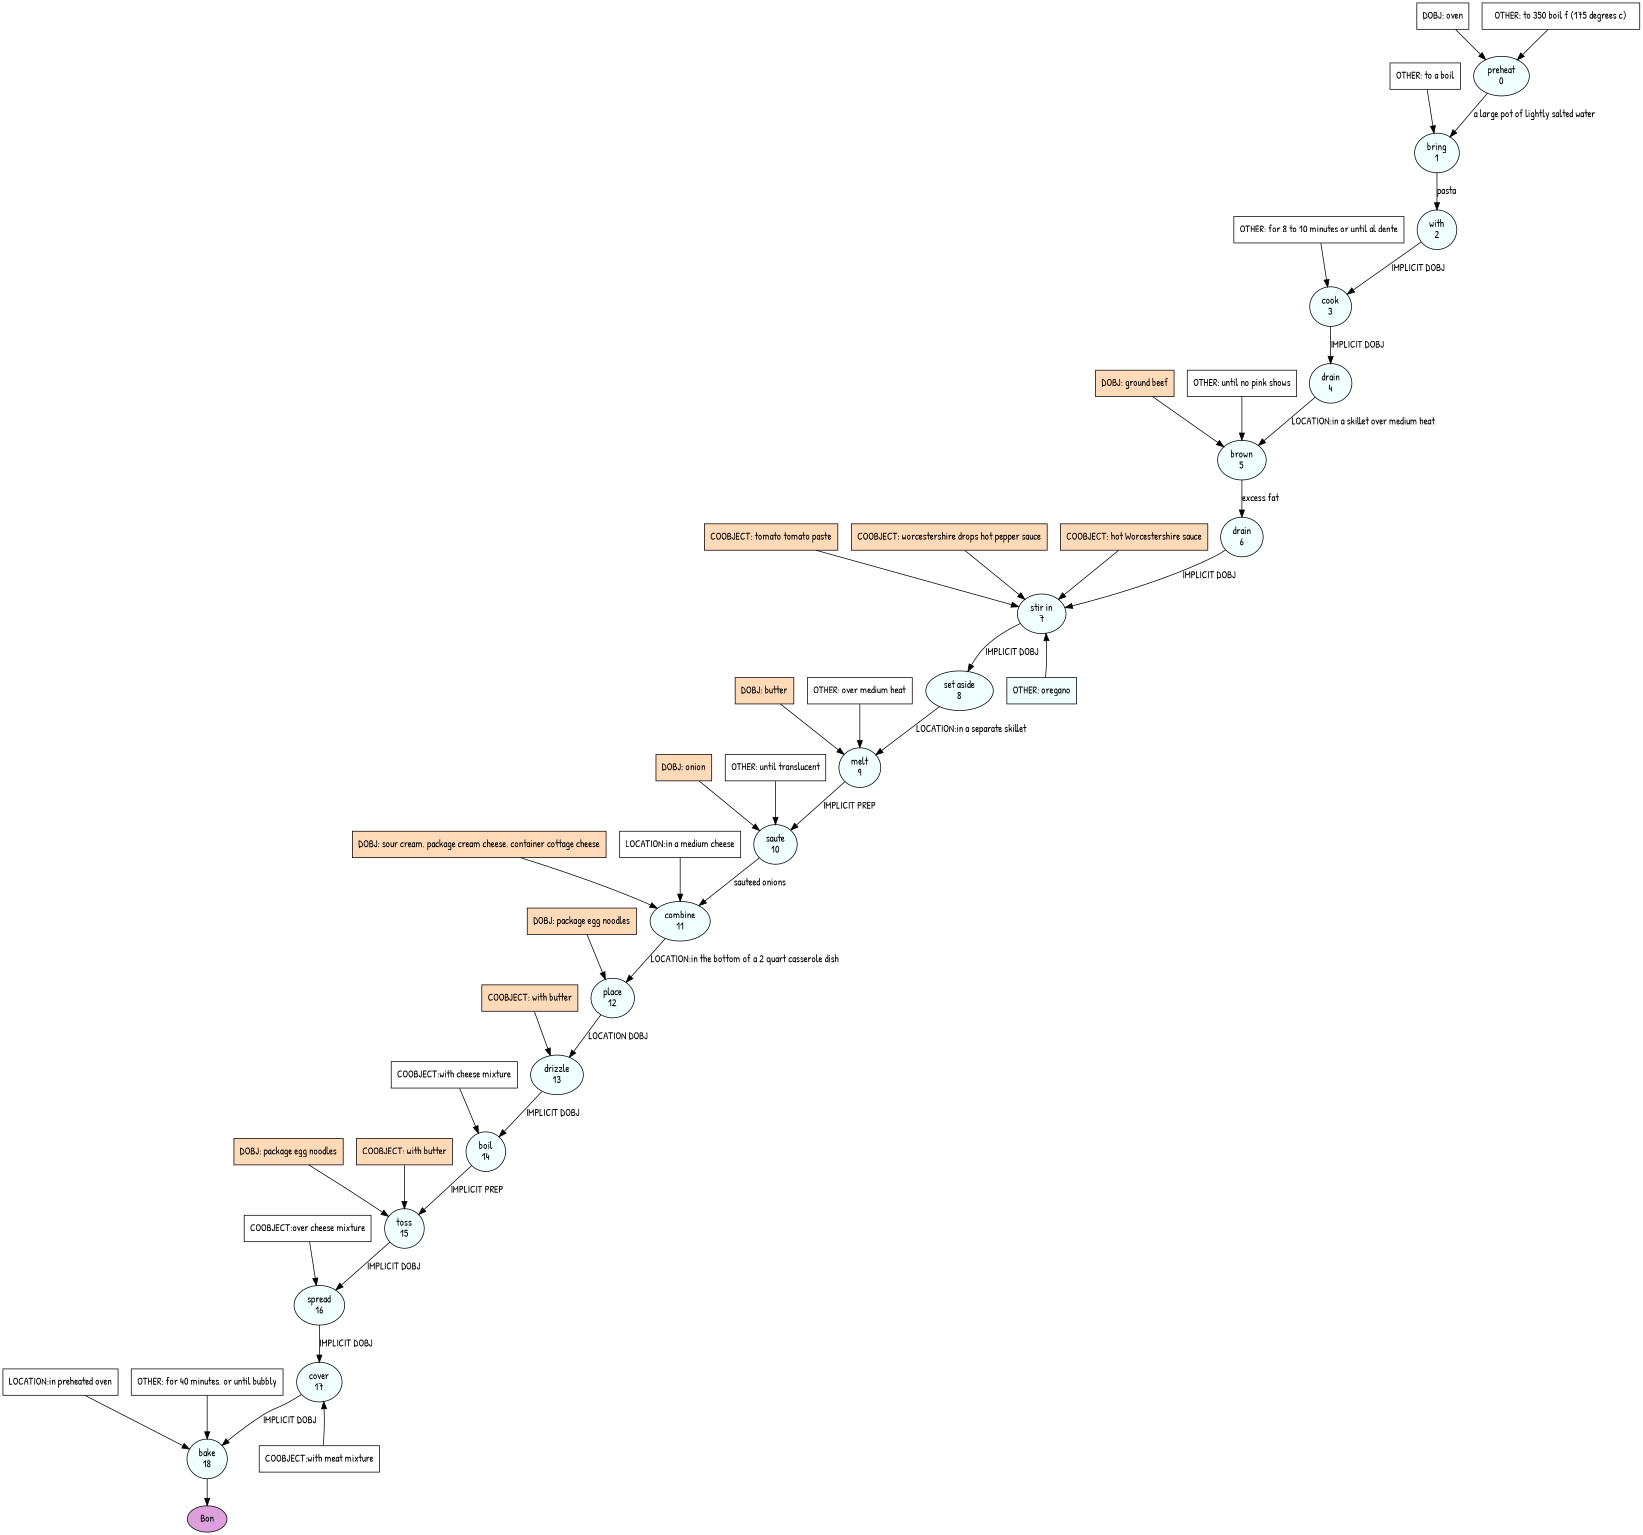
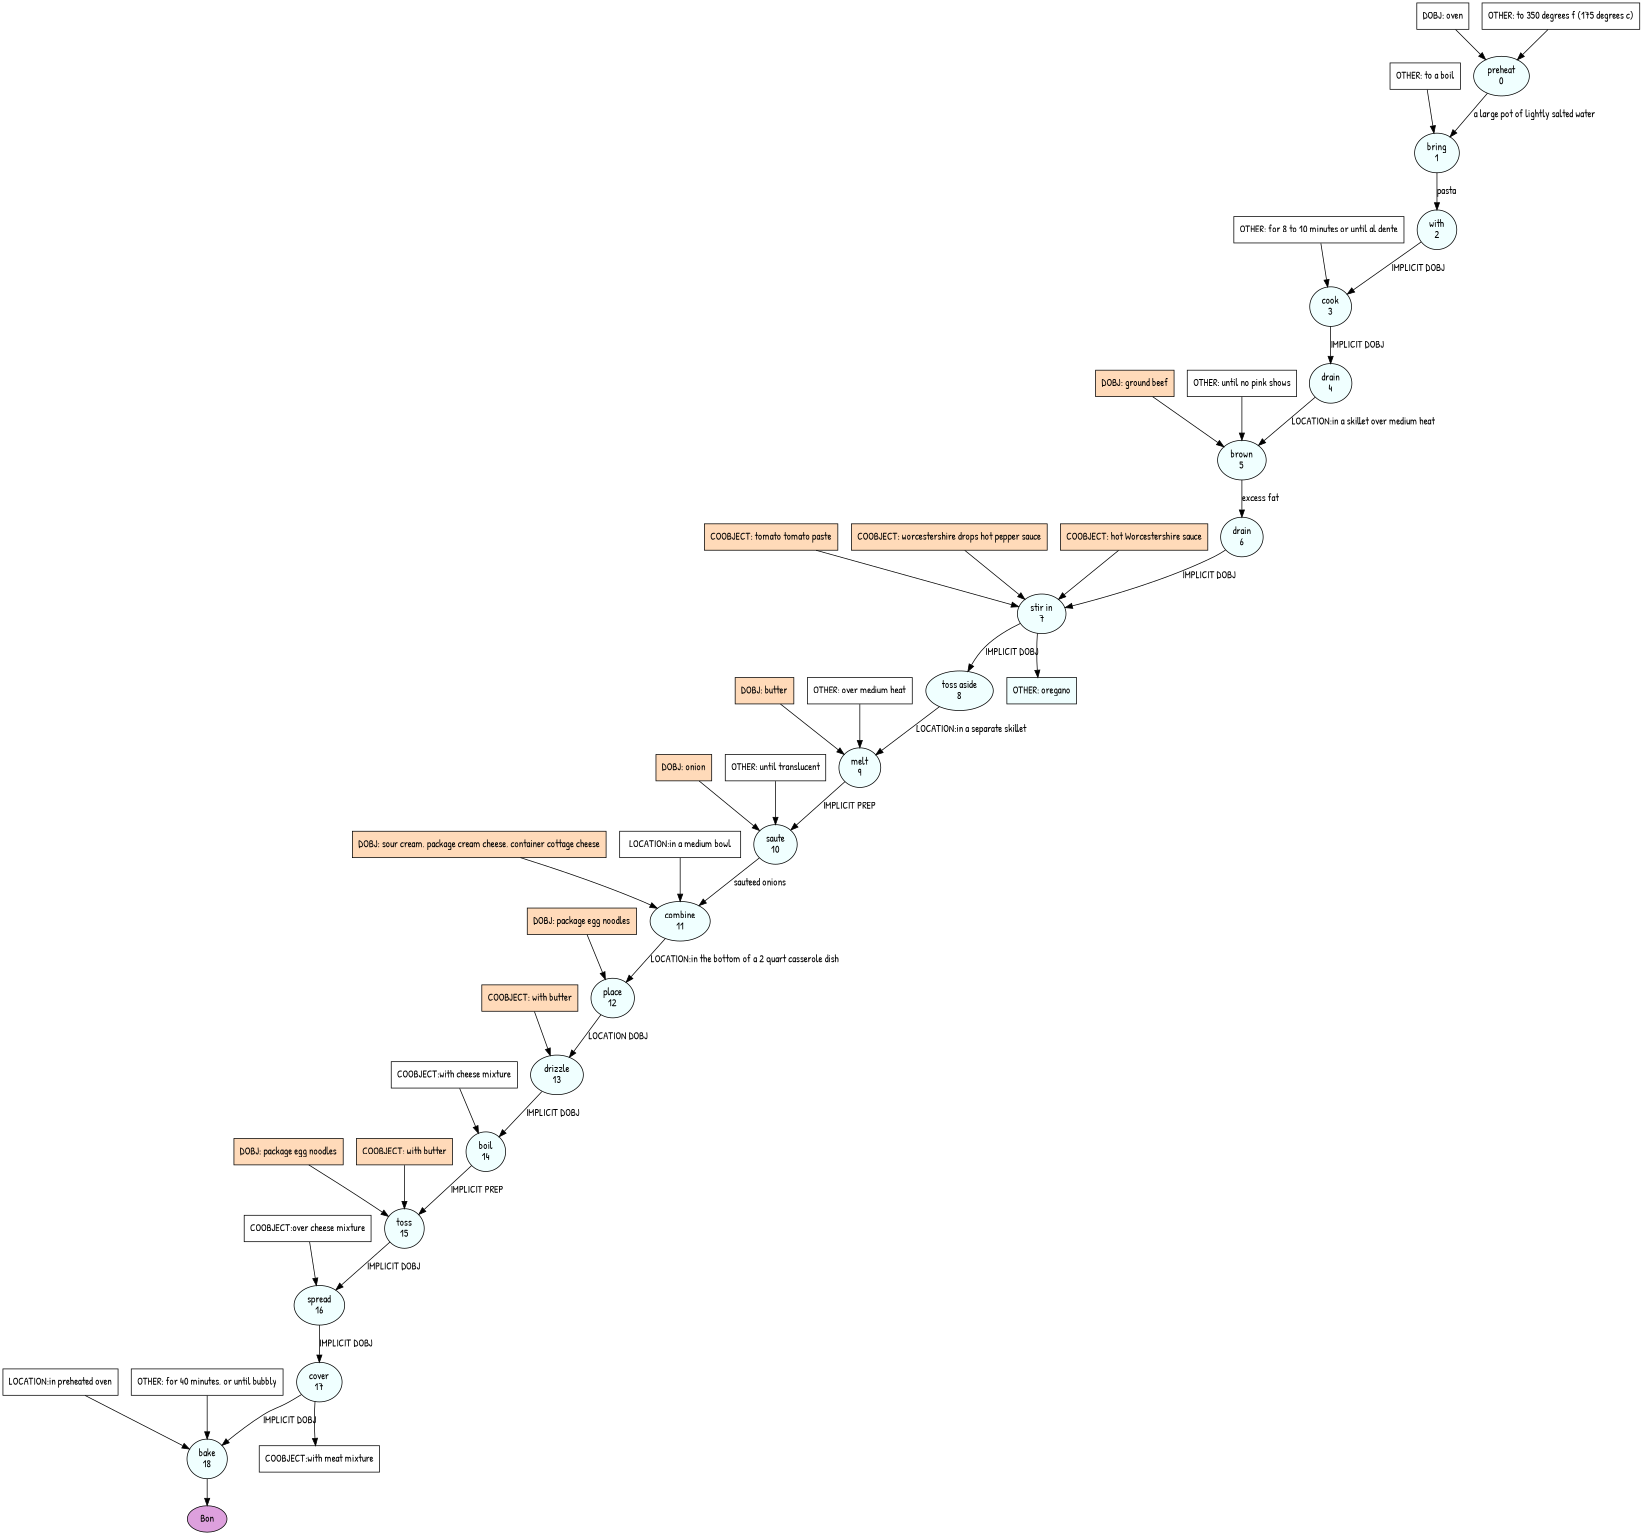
(1561, 16) -> (1561, 16)
(1047, 659) -> (1037, 652)
(960, 691) -> (960, 691)
(680, 844) -> (680, 844)
(324, 1427) -> (314, 1420)
